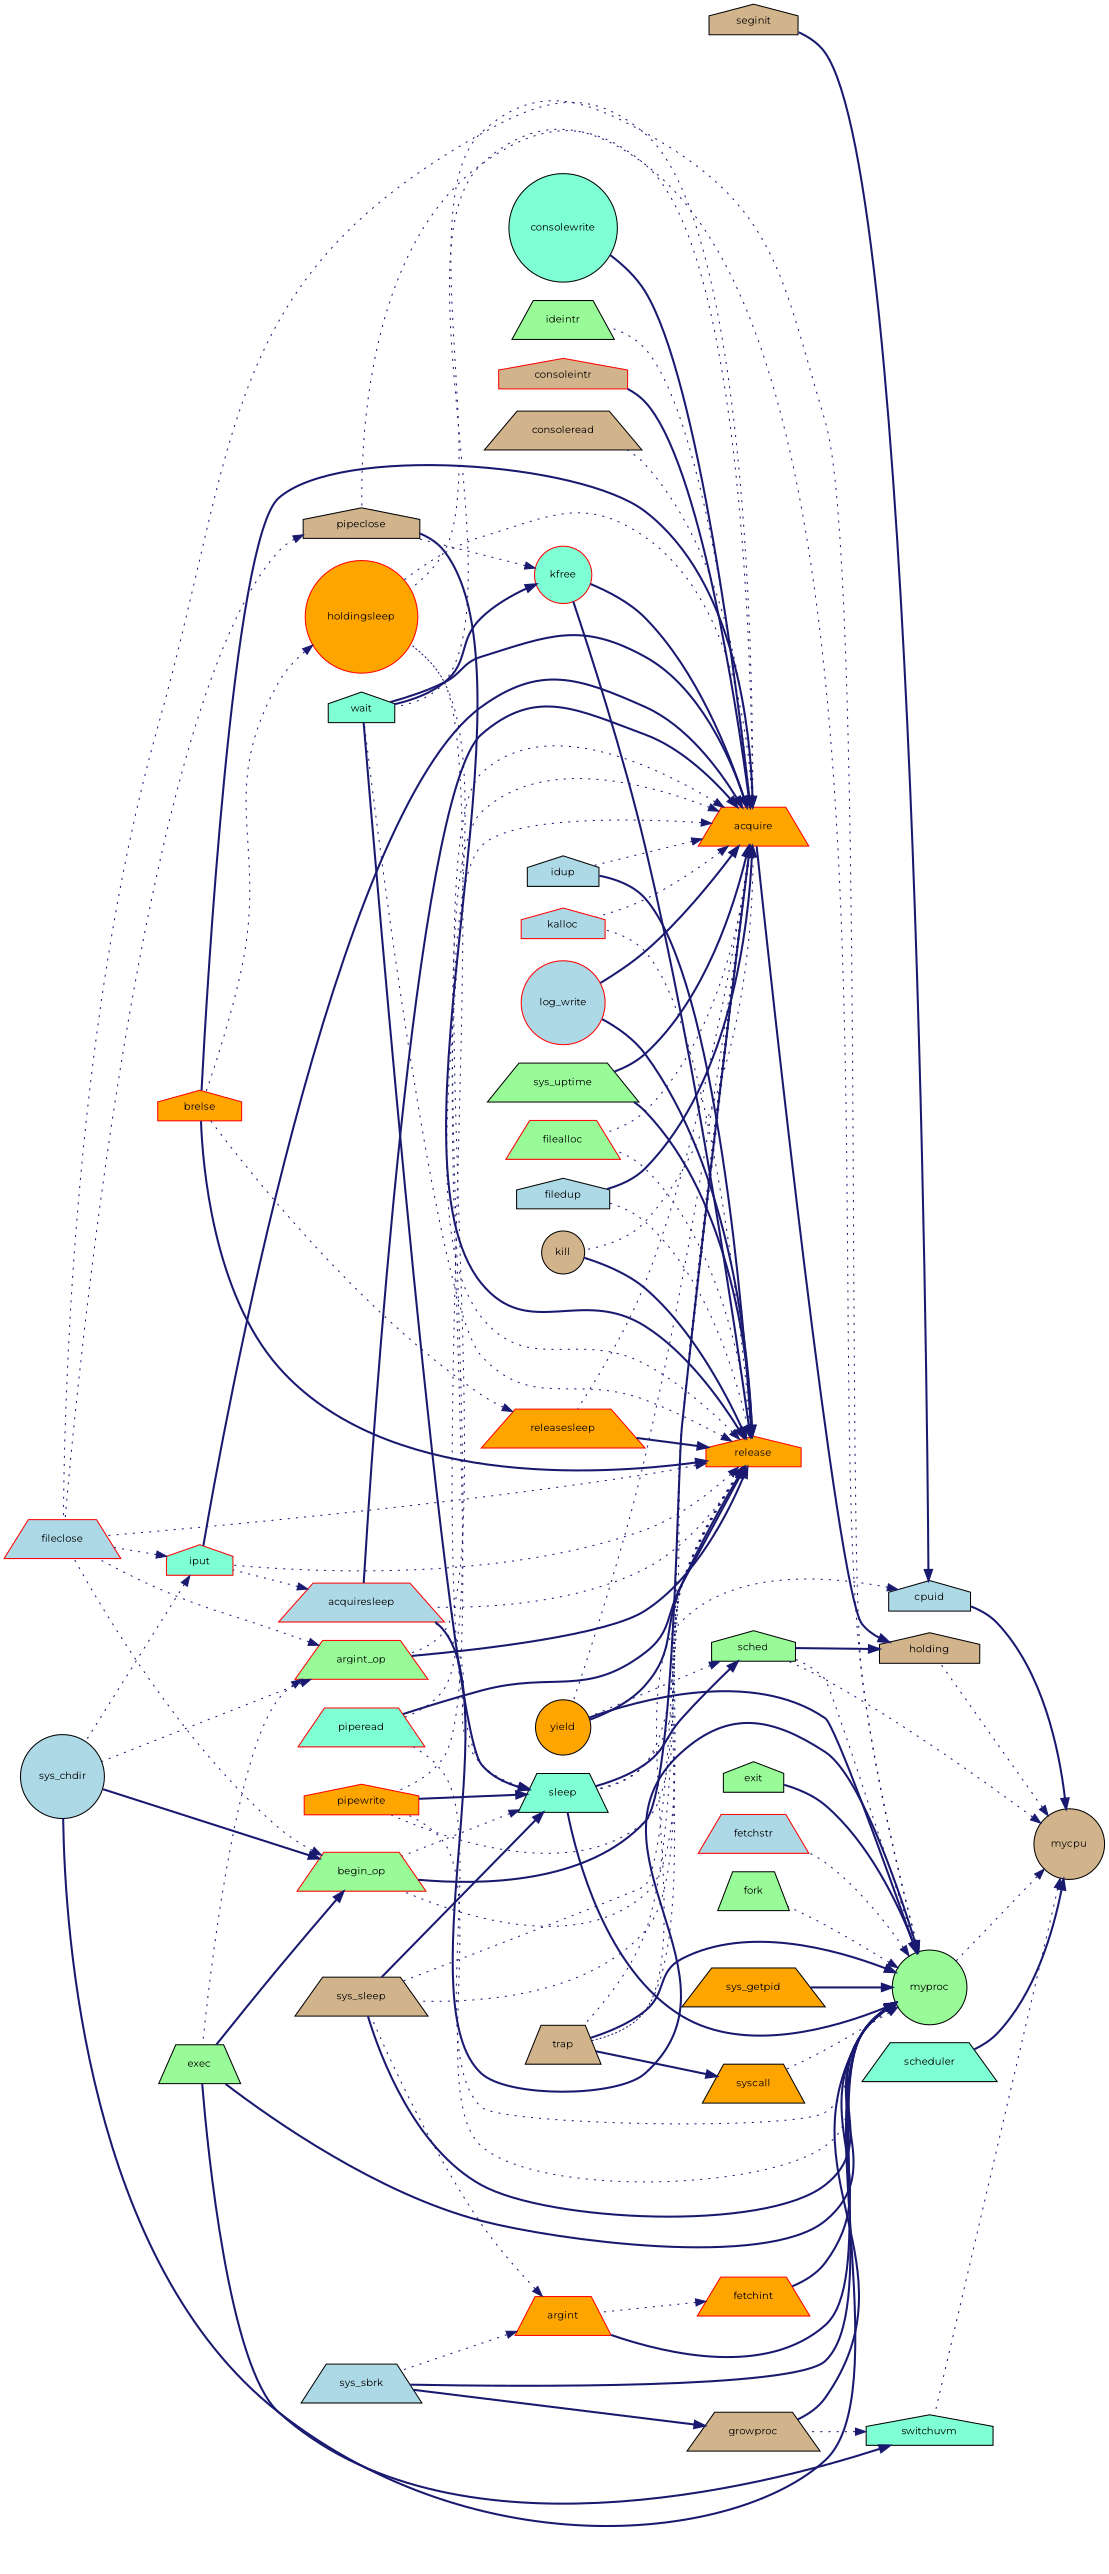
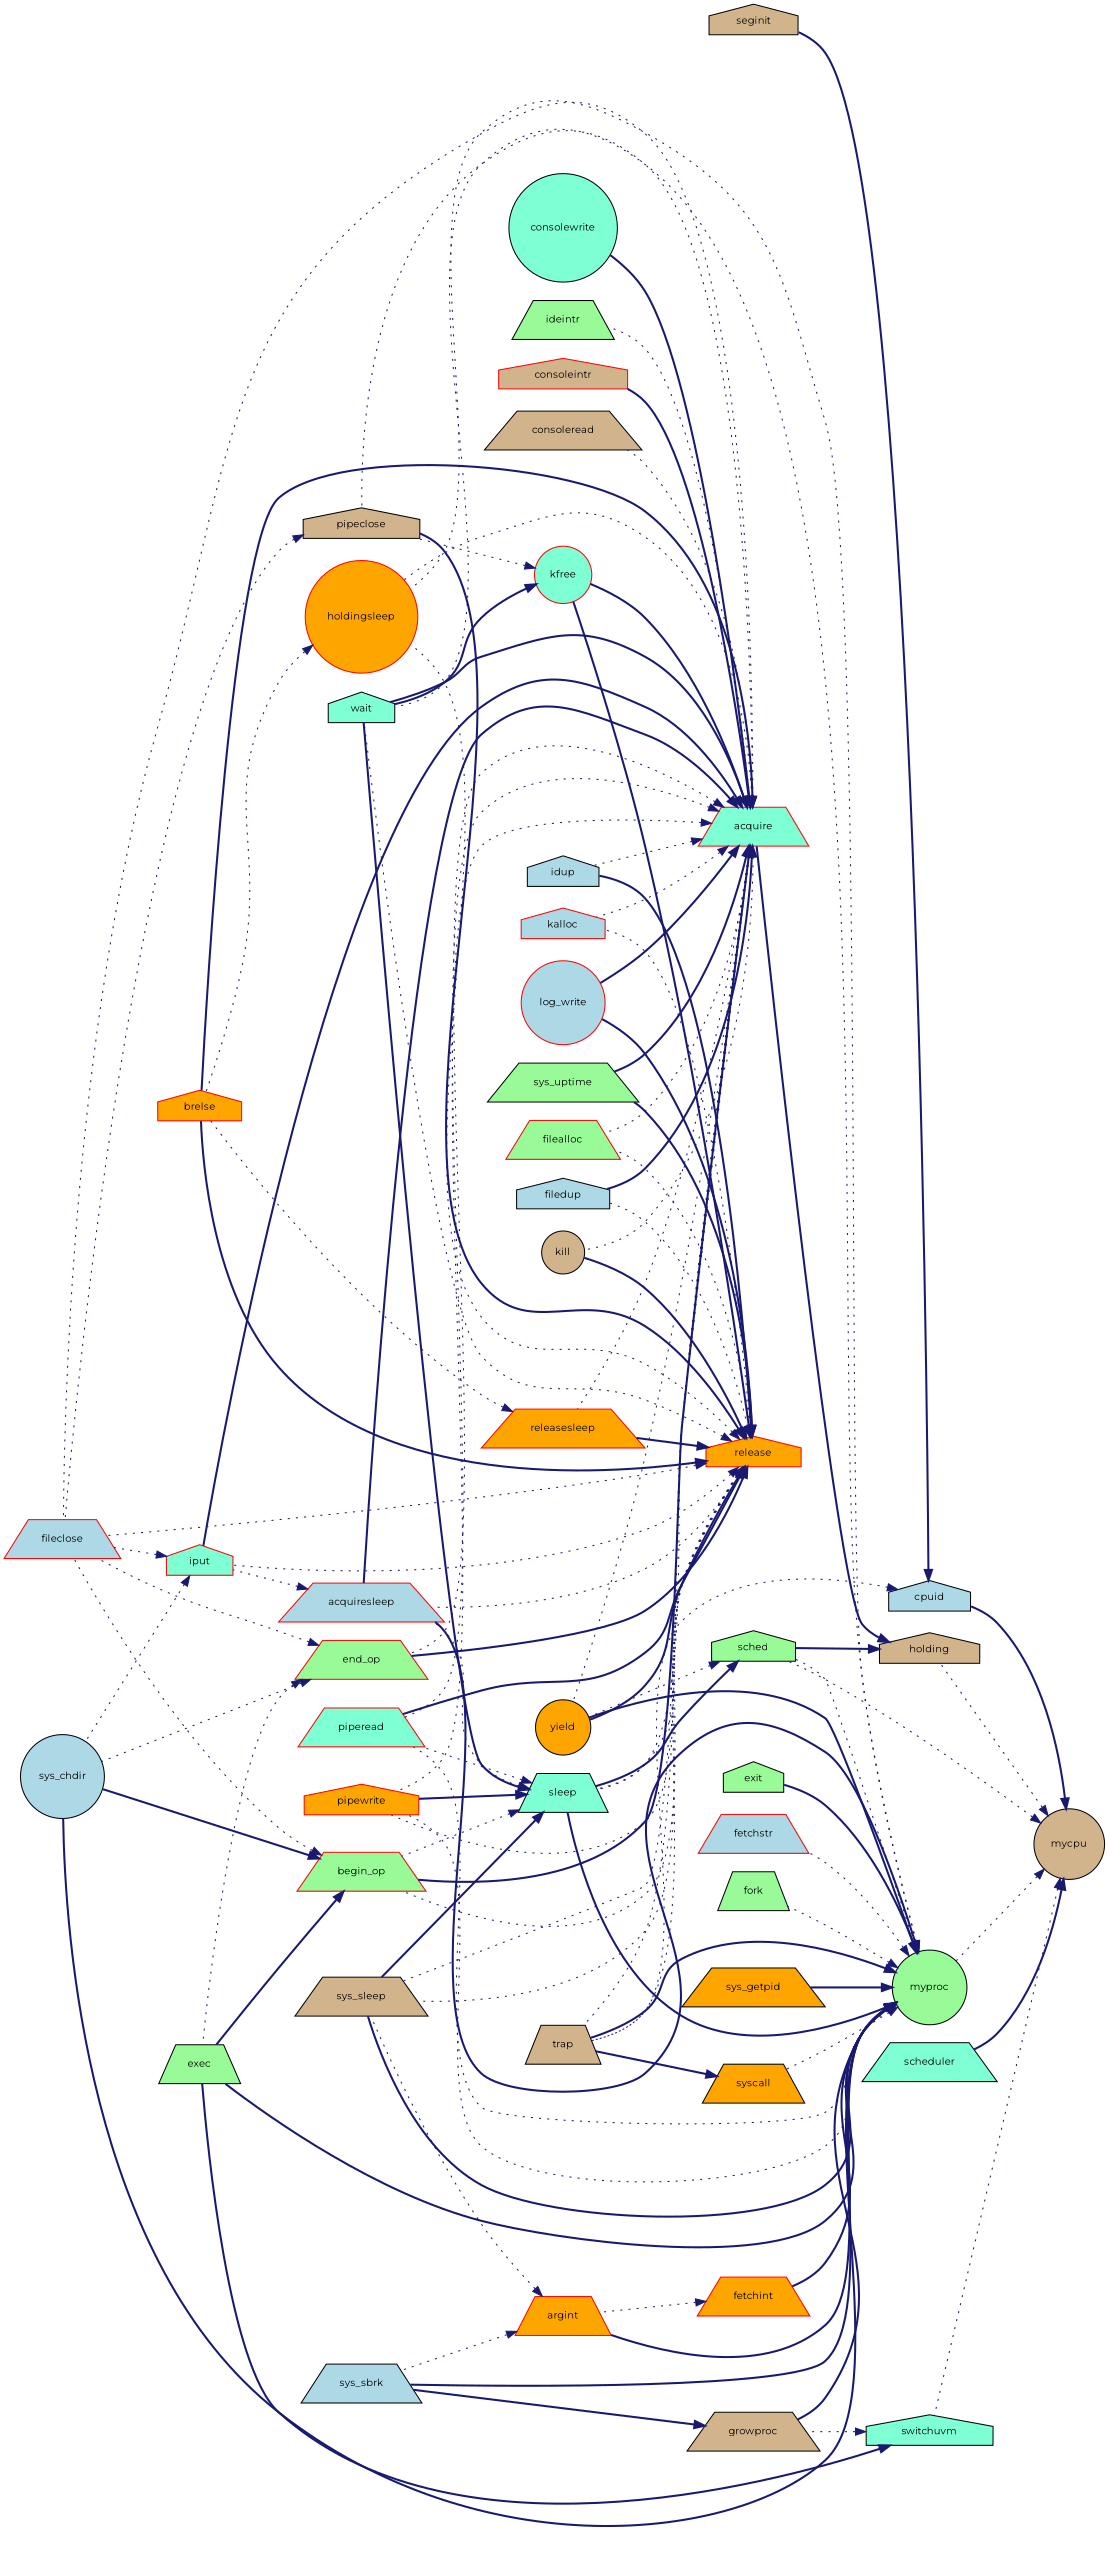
(754, 827) -> (754, 827)
(453, 1398) -> (472, 1763)
(361, 1660) -> (361, 1660)
